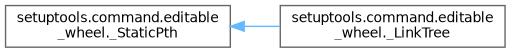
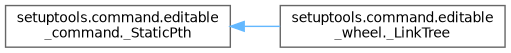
(118, 26) -> (118, 26)
